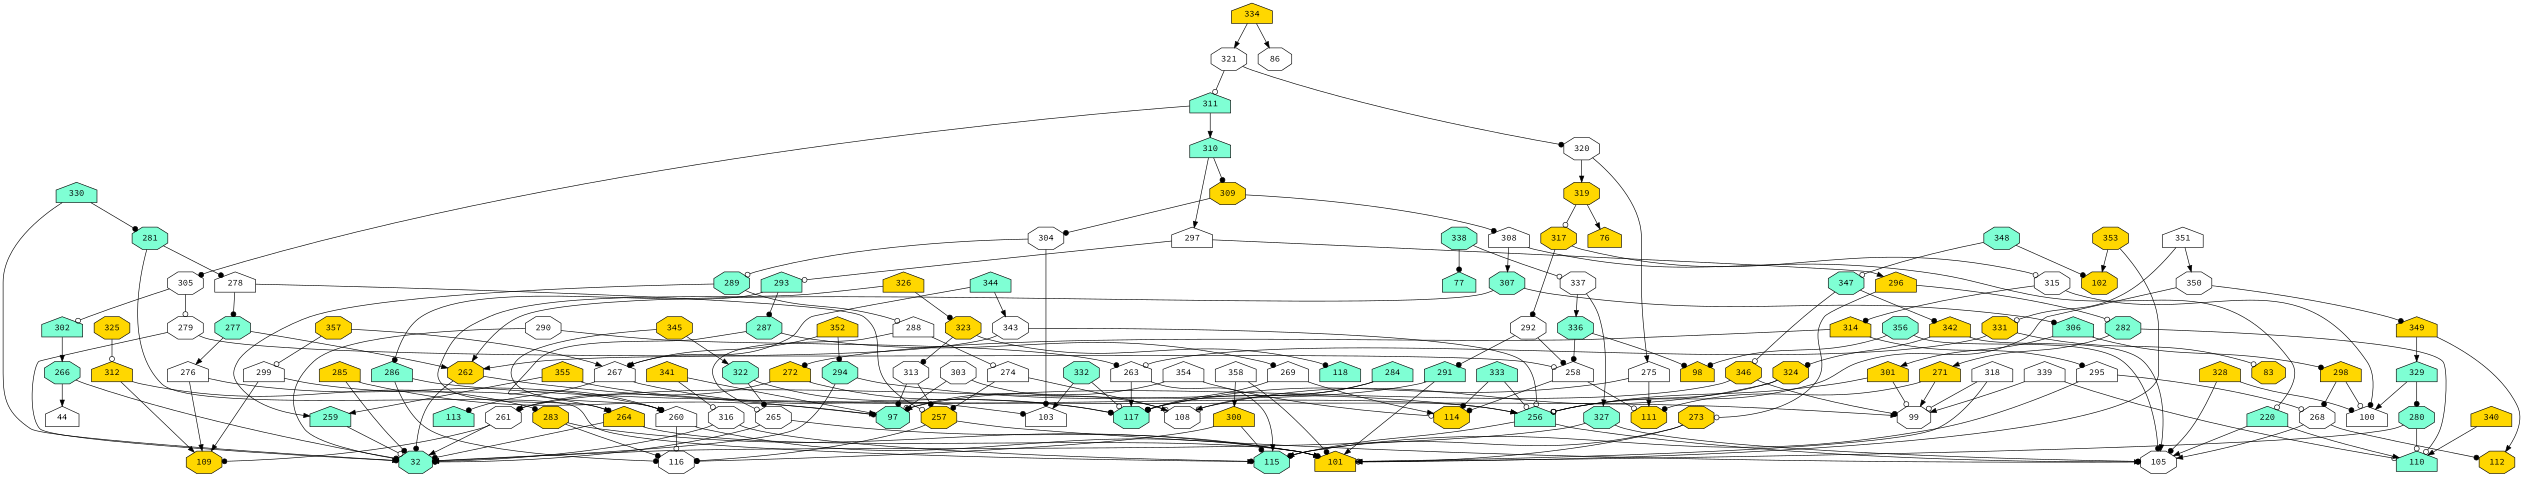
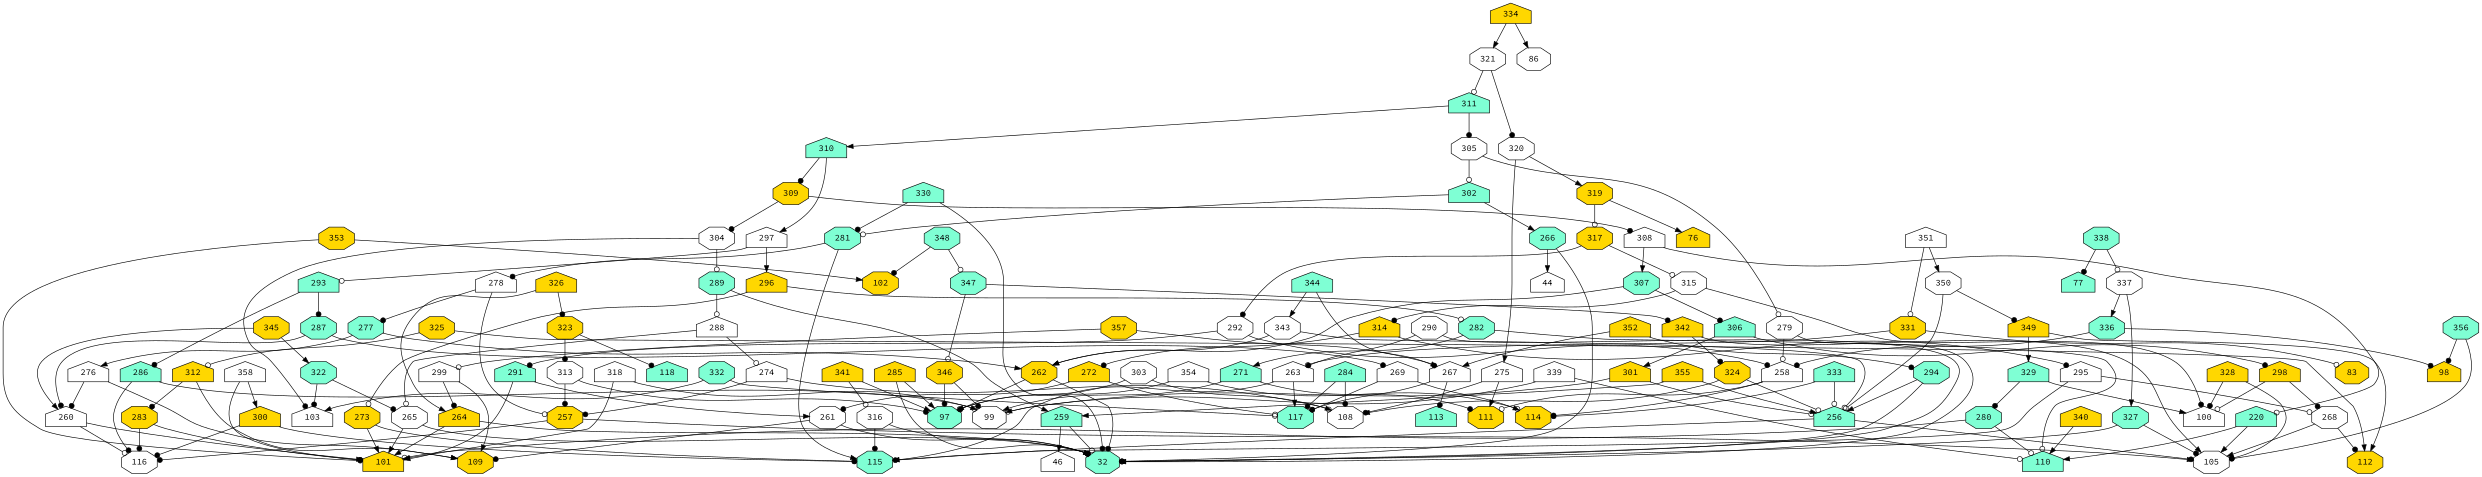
none -> (1098, 212)
none -> (1188, 343)
(1940, 373) -> (1241, 373)
(1485, 392) -> (1425, 398)
(1287, 395) -> (1345, 391)
none -> (1058, 462)
